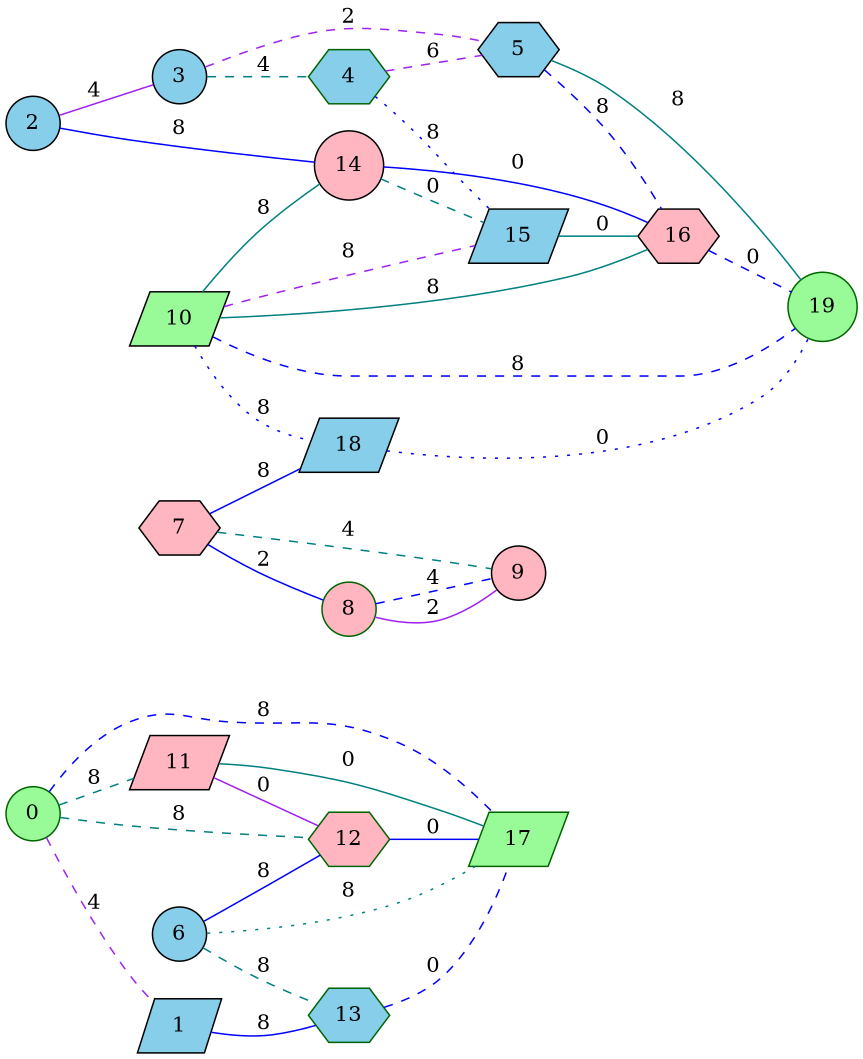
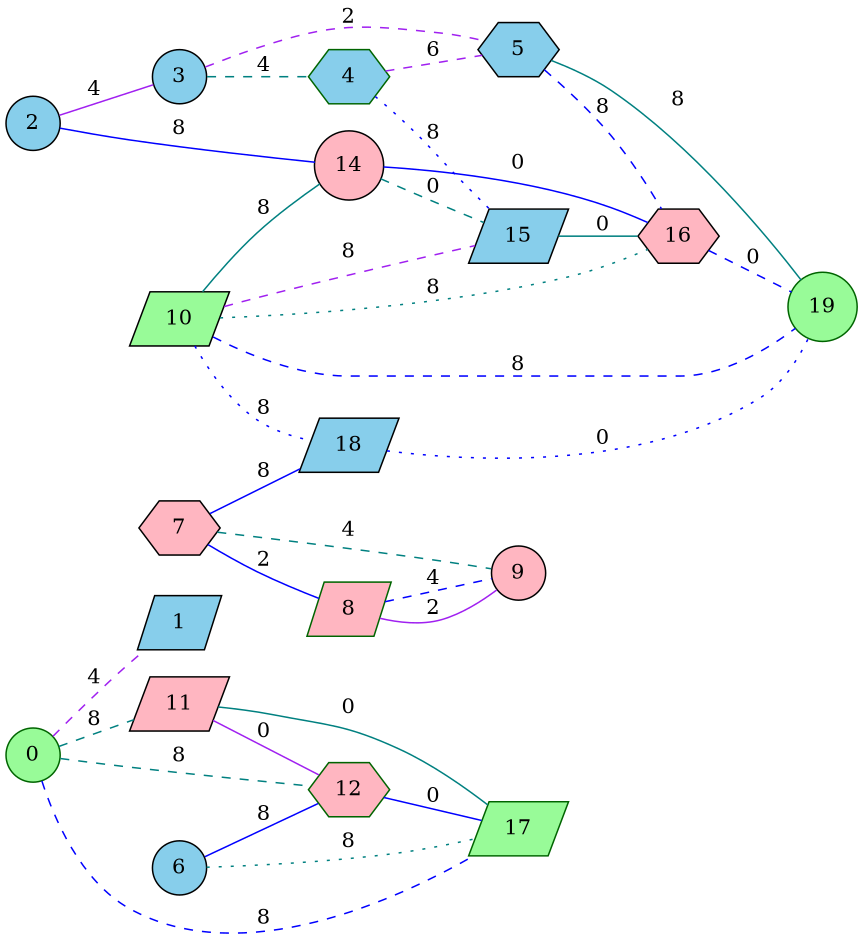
(437, 300) -> (437, 300)
(349, 609) -> (349, 609)
(349, 1015) -> none
